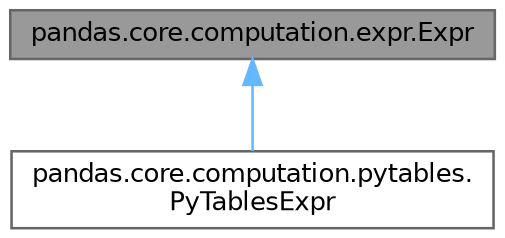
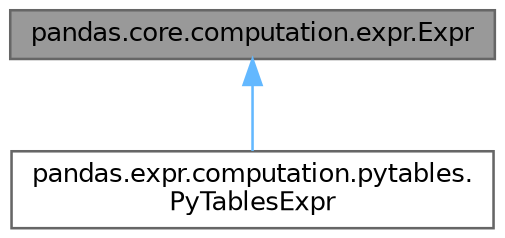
(253, 190) -> (253, 190)
